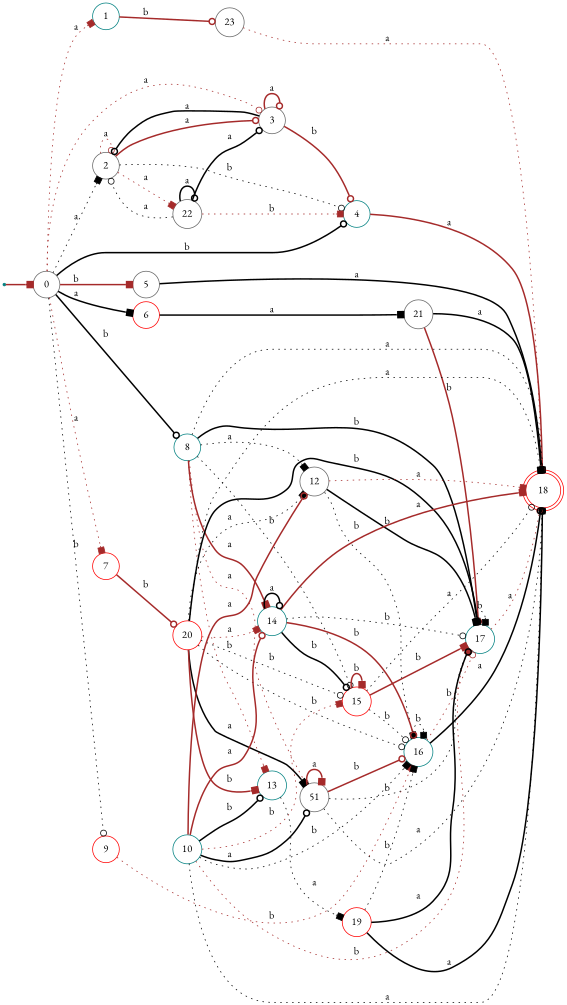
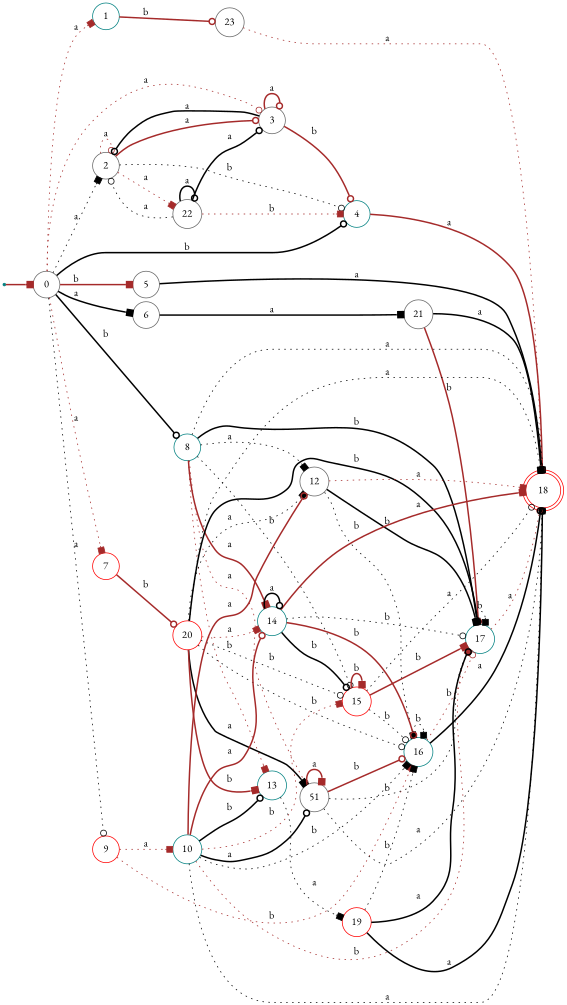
(146, 315) -> (146, 315)
(76, 544) -> (76, 544)
none -> (142, 849)
